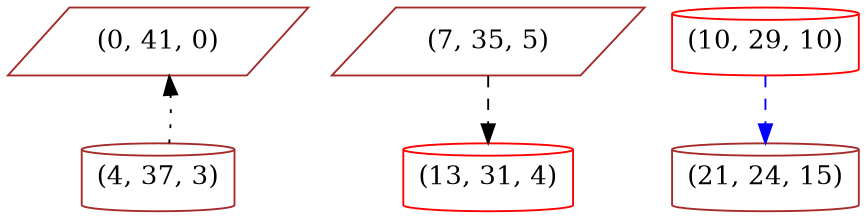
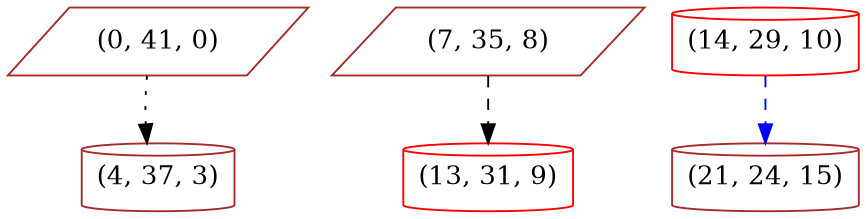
(488, 41) -> (488, 41)
(765, 41) -> (765, 41)
(171, 119) -> (145, 100)
(488, 177) -> (488, 177)
